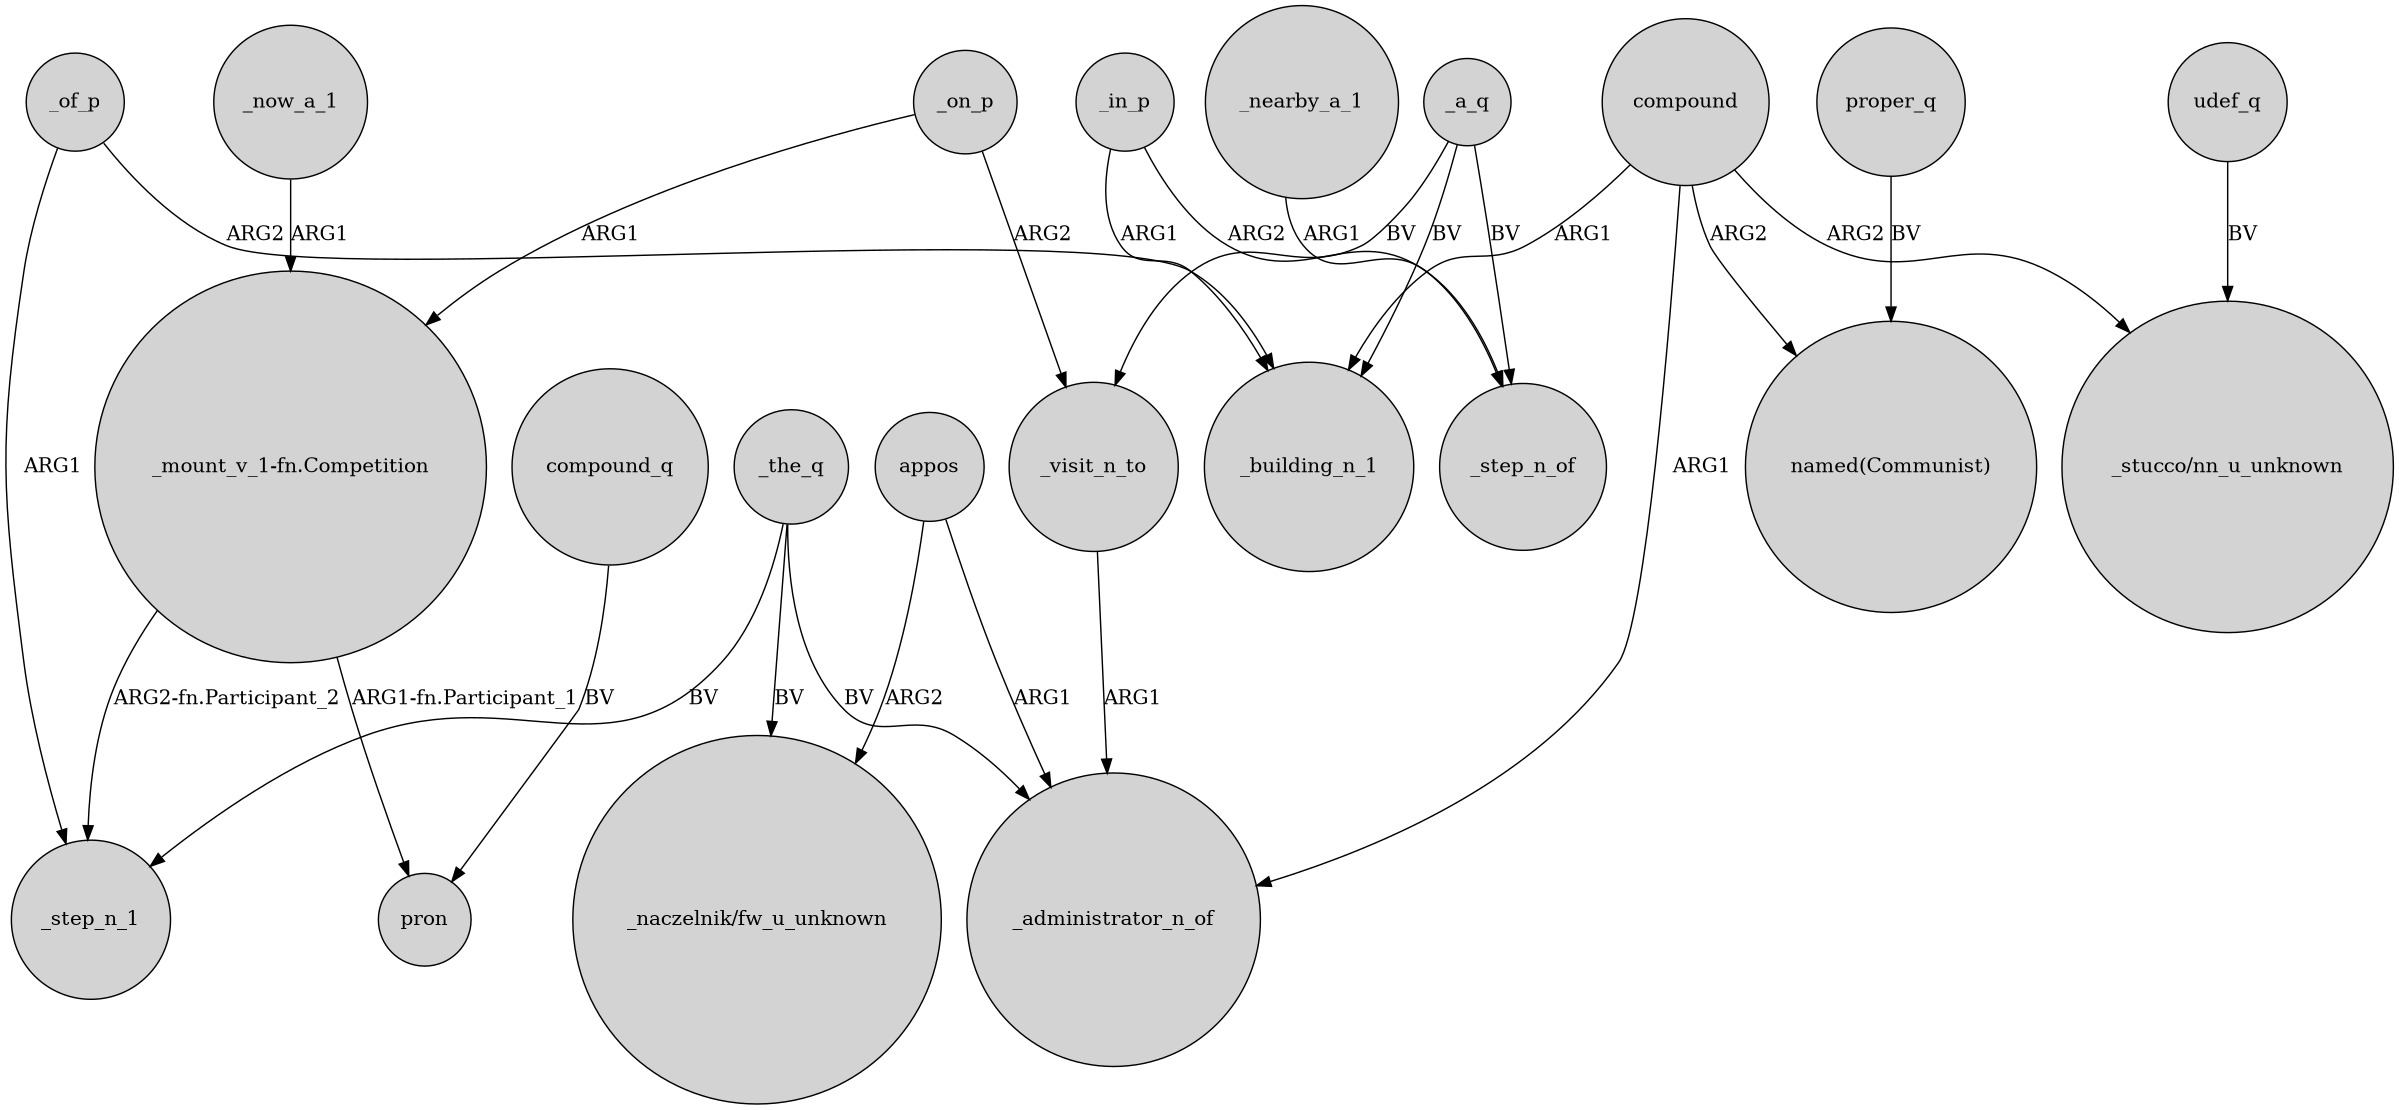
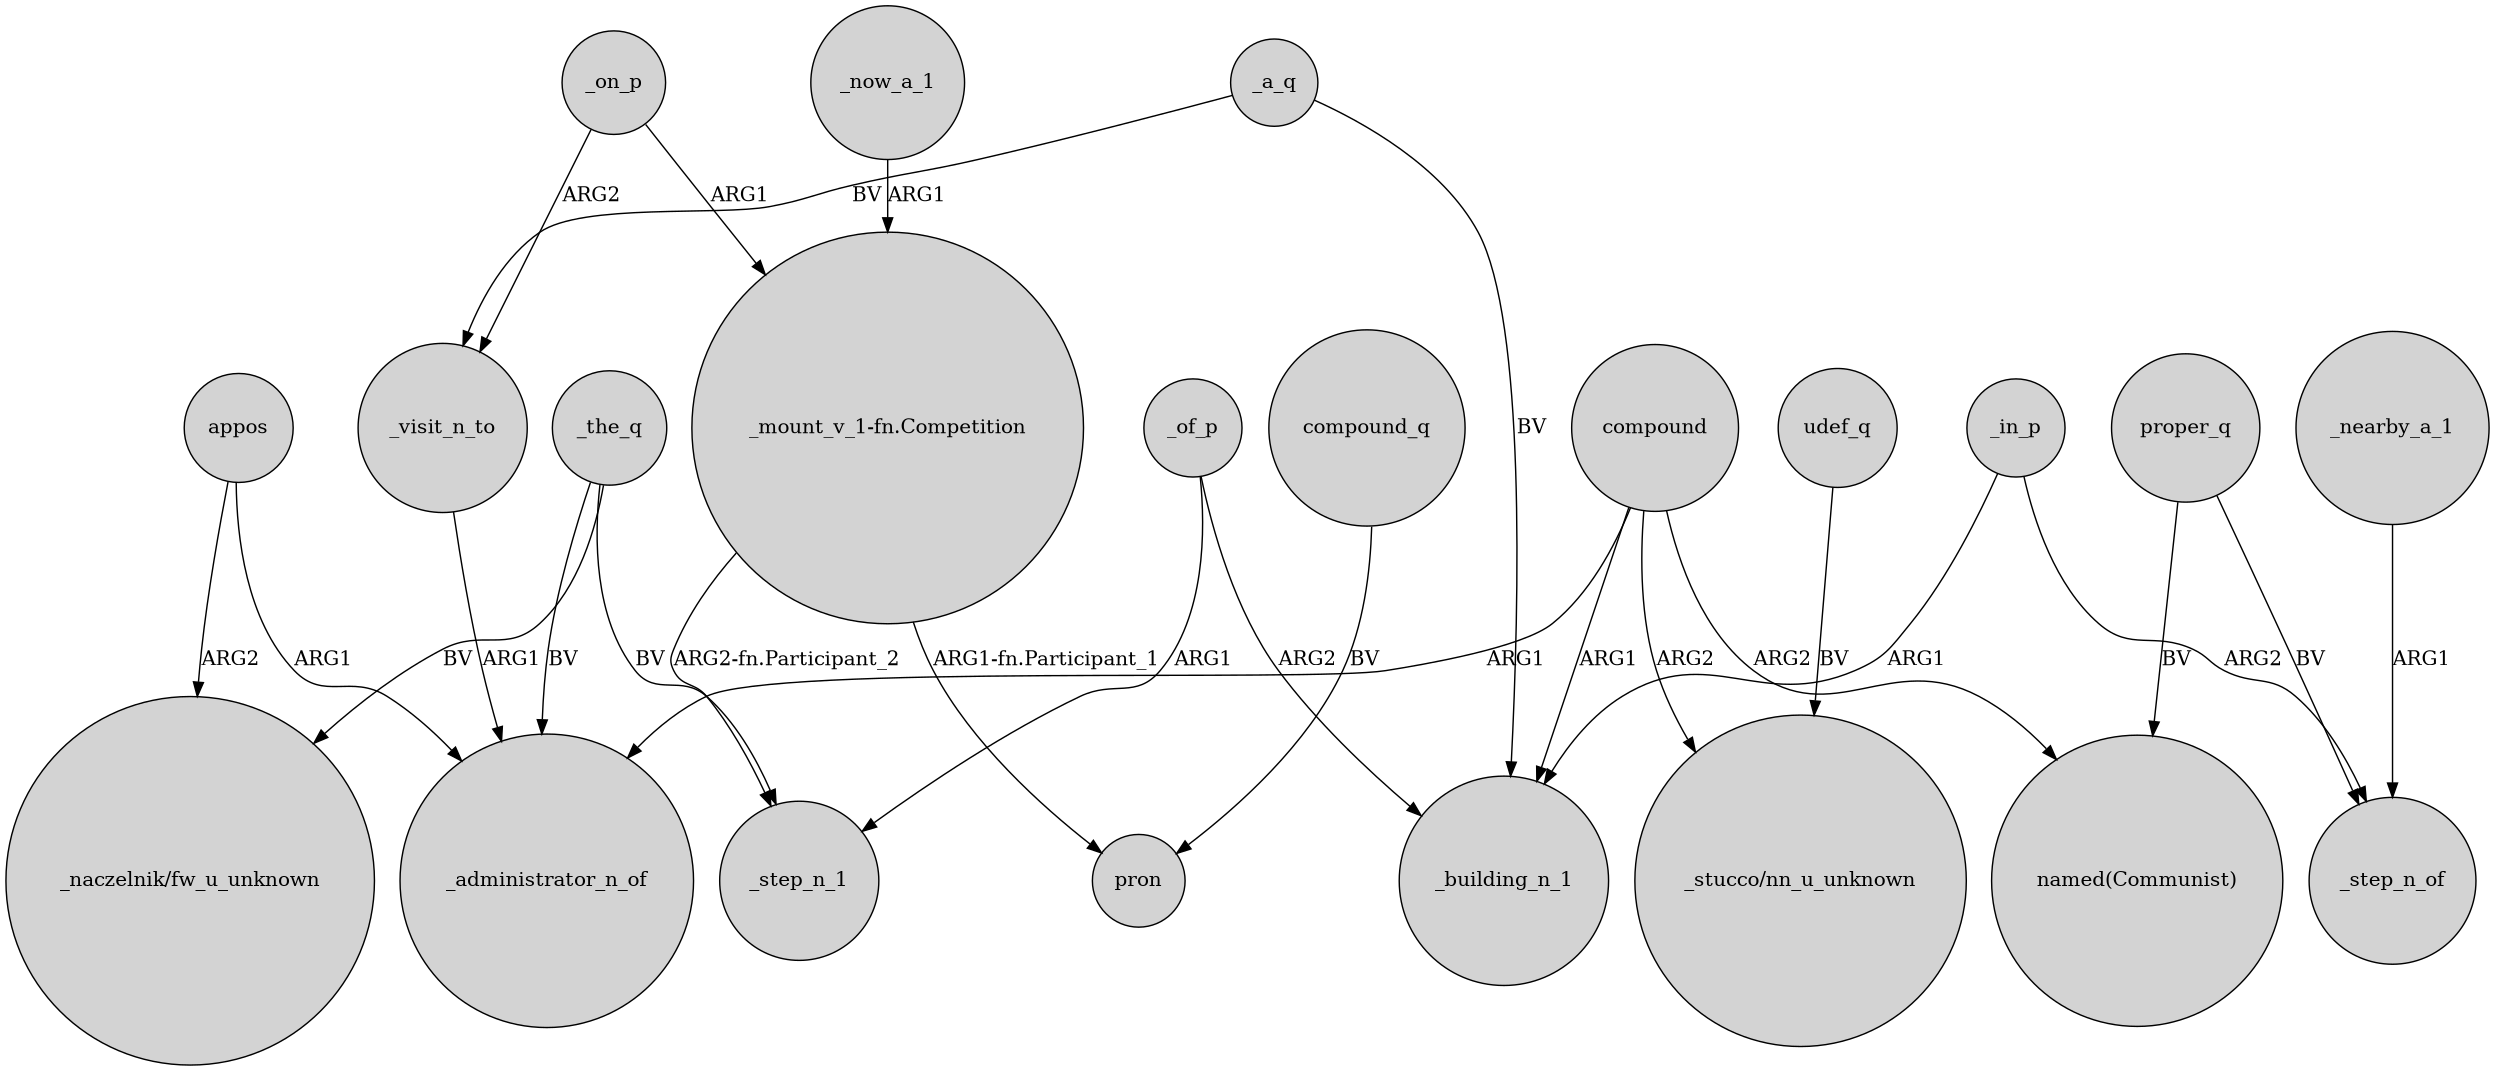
(1491, 246) -> (2285, 643)
